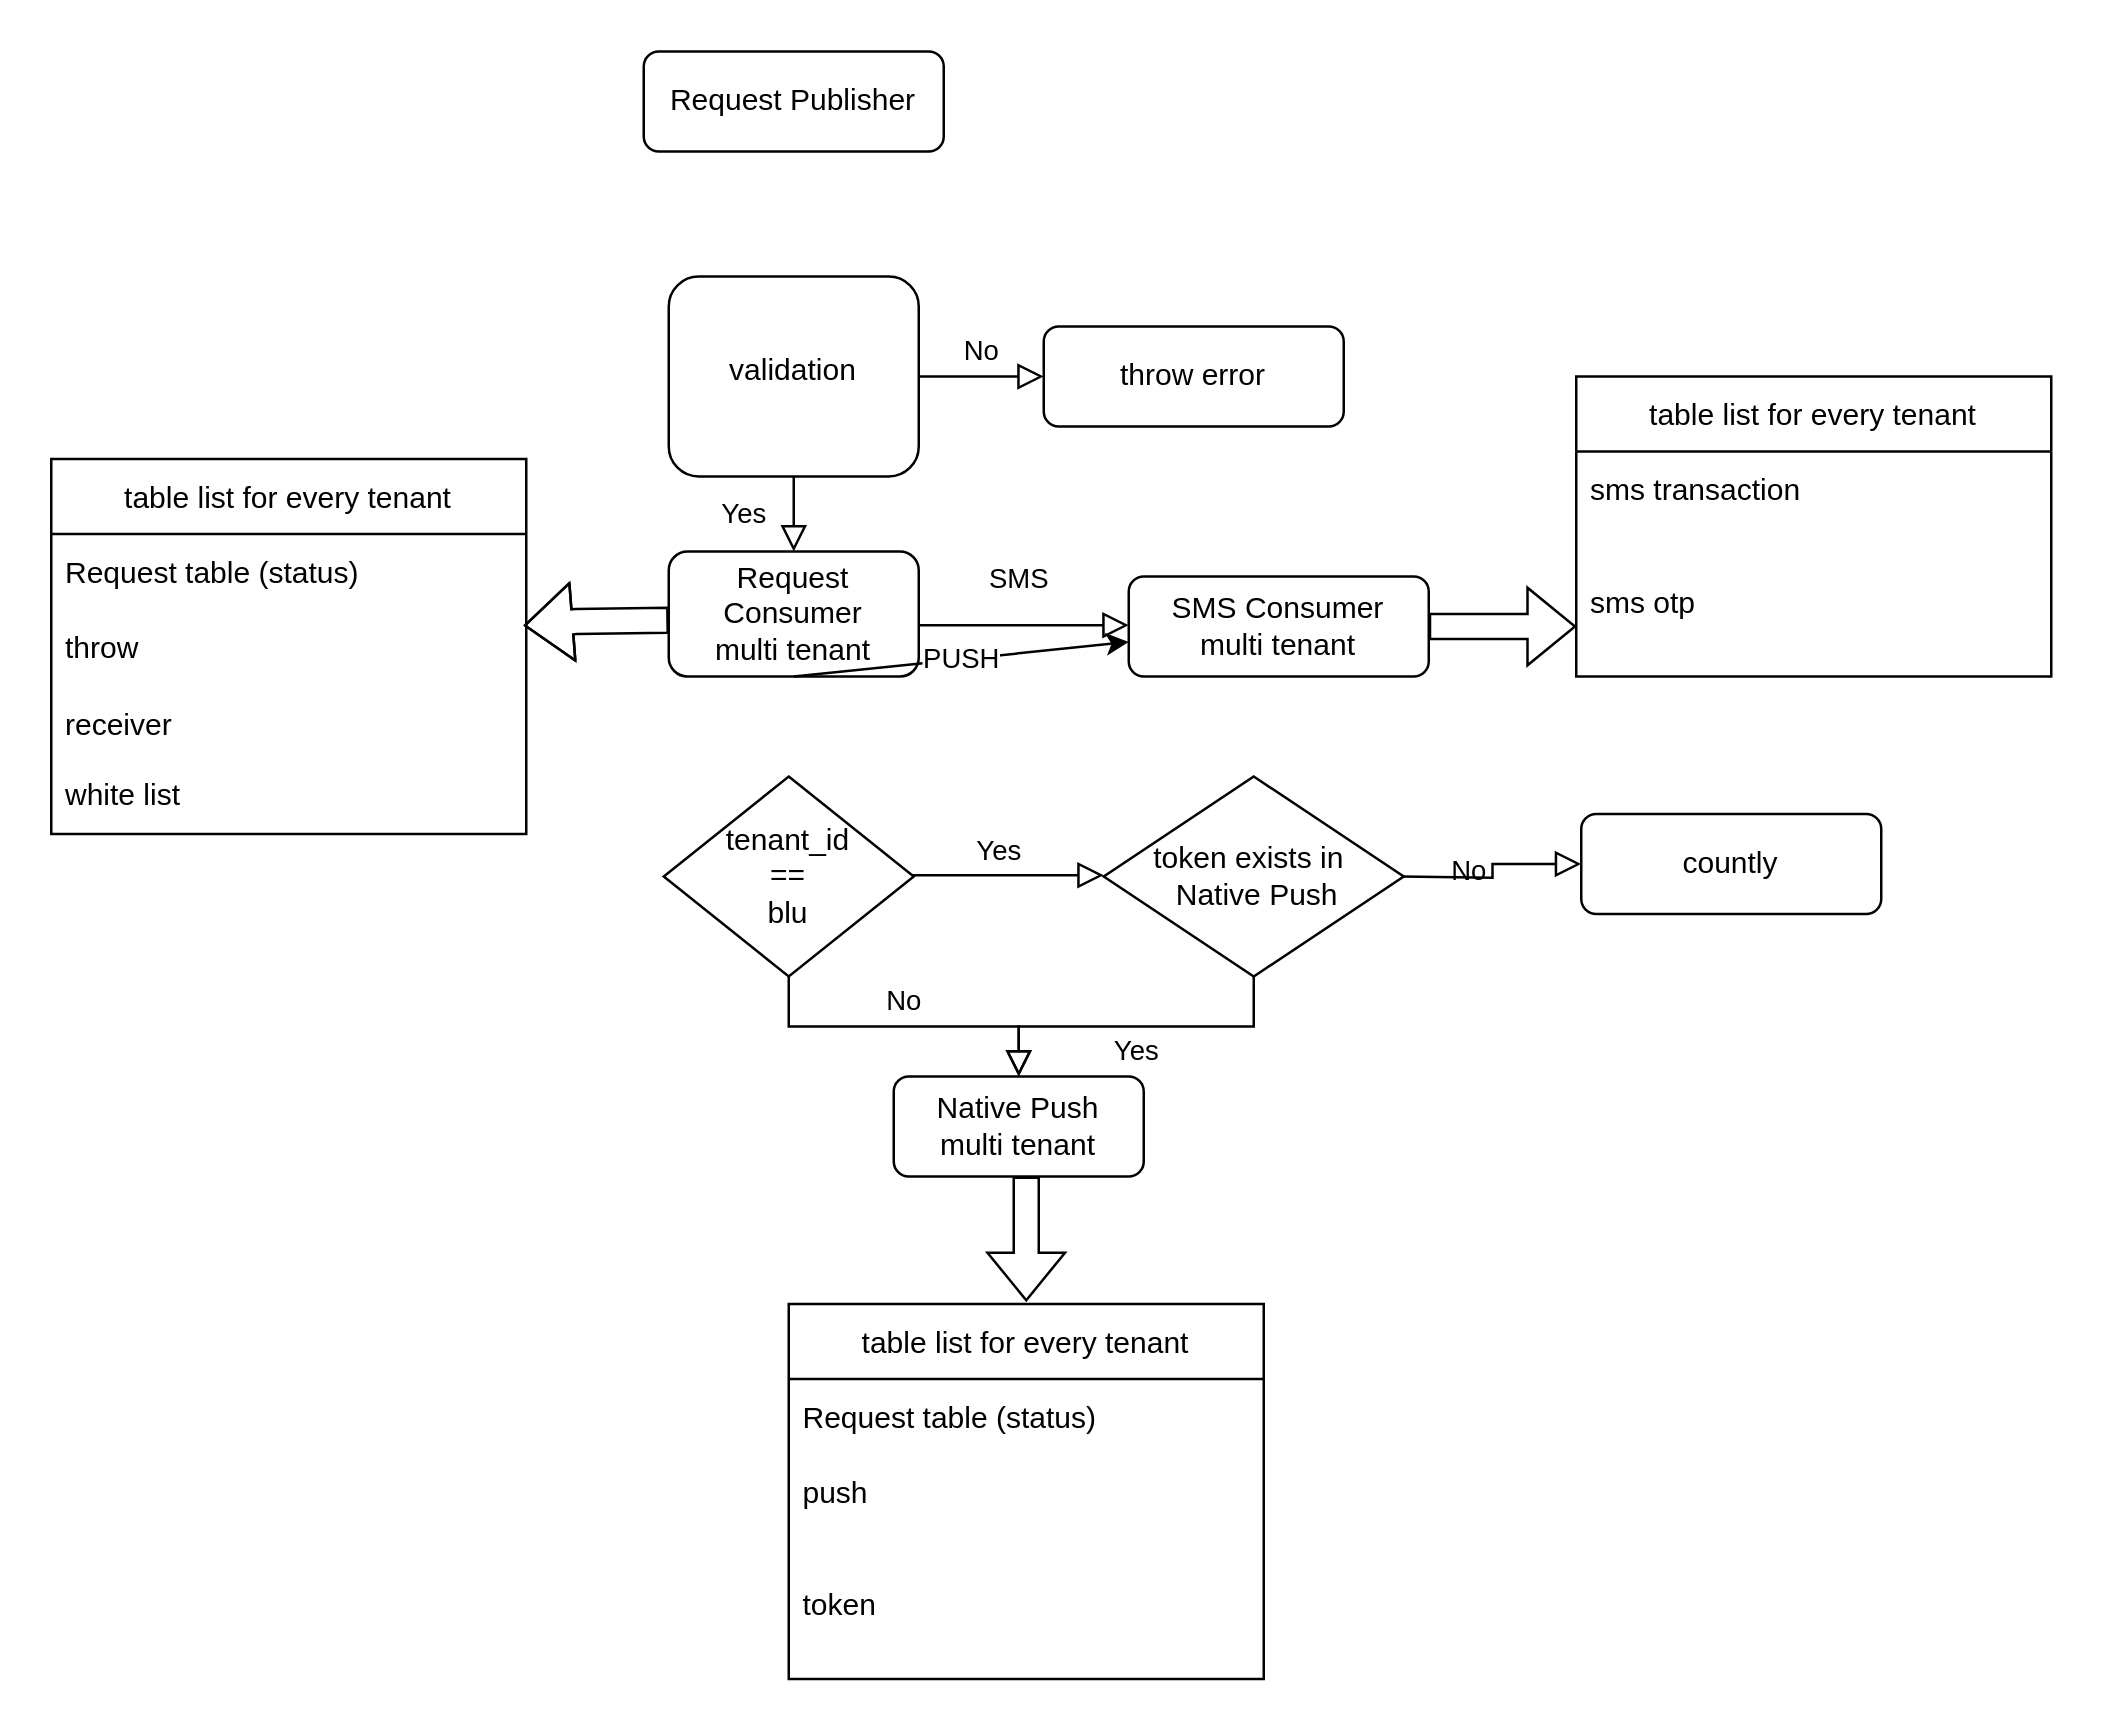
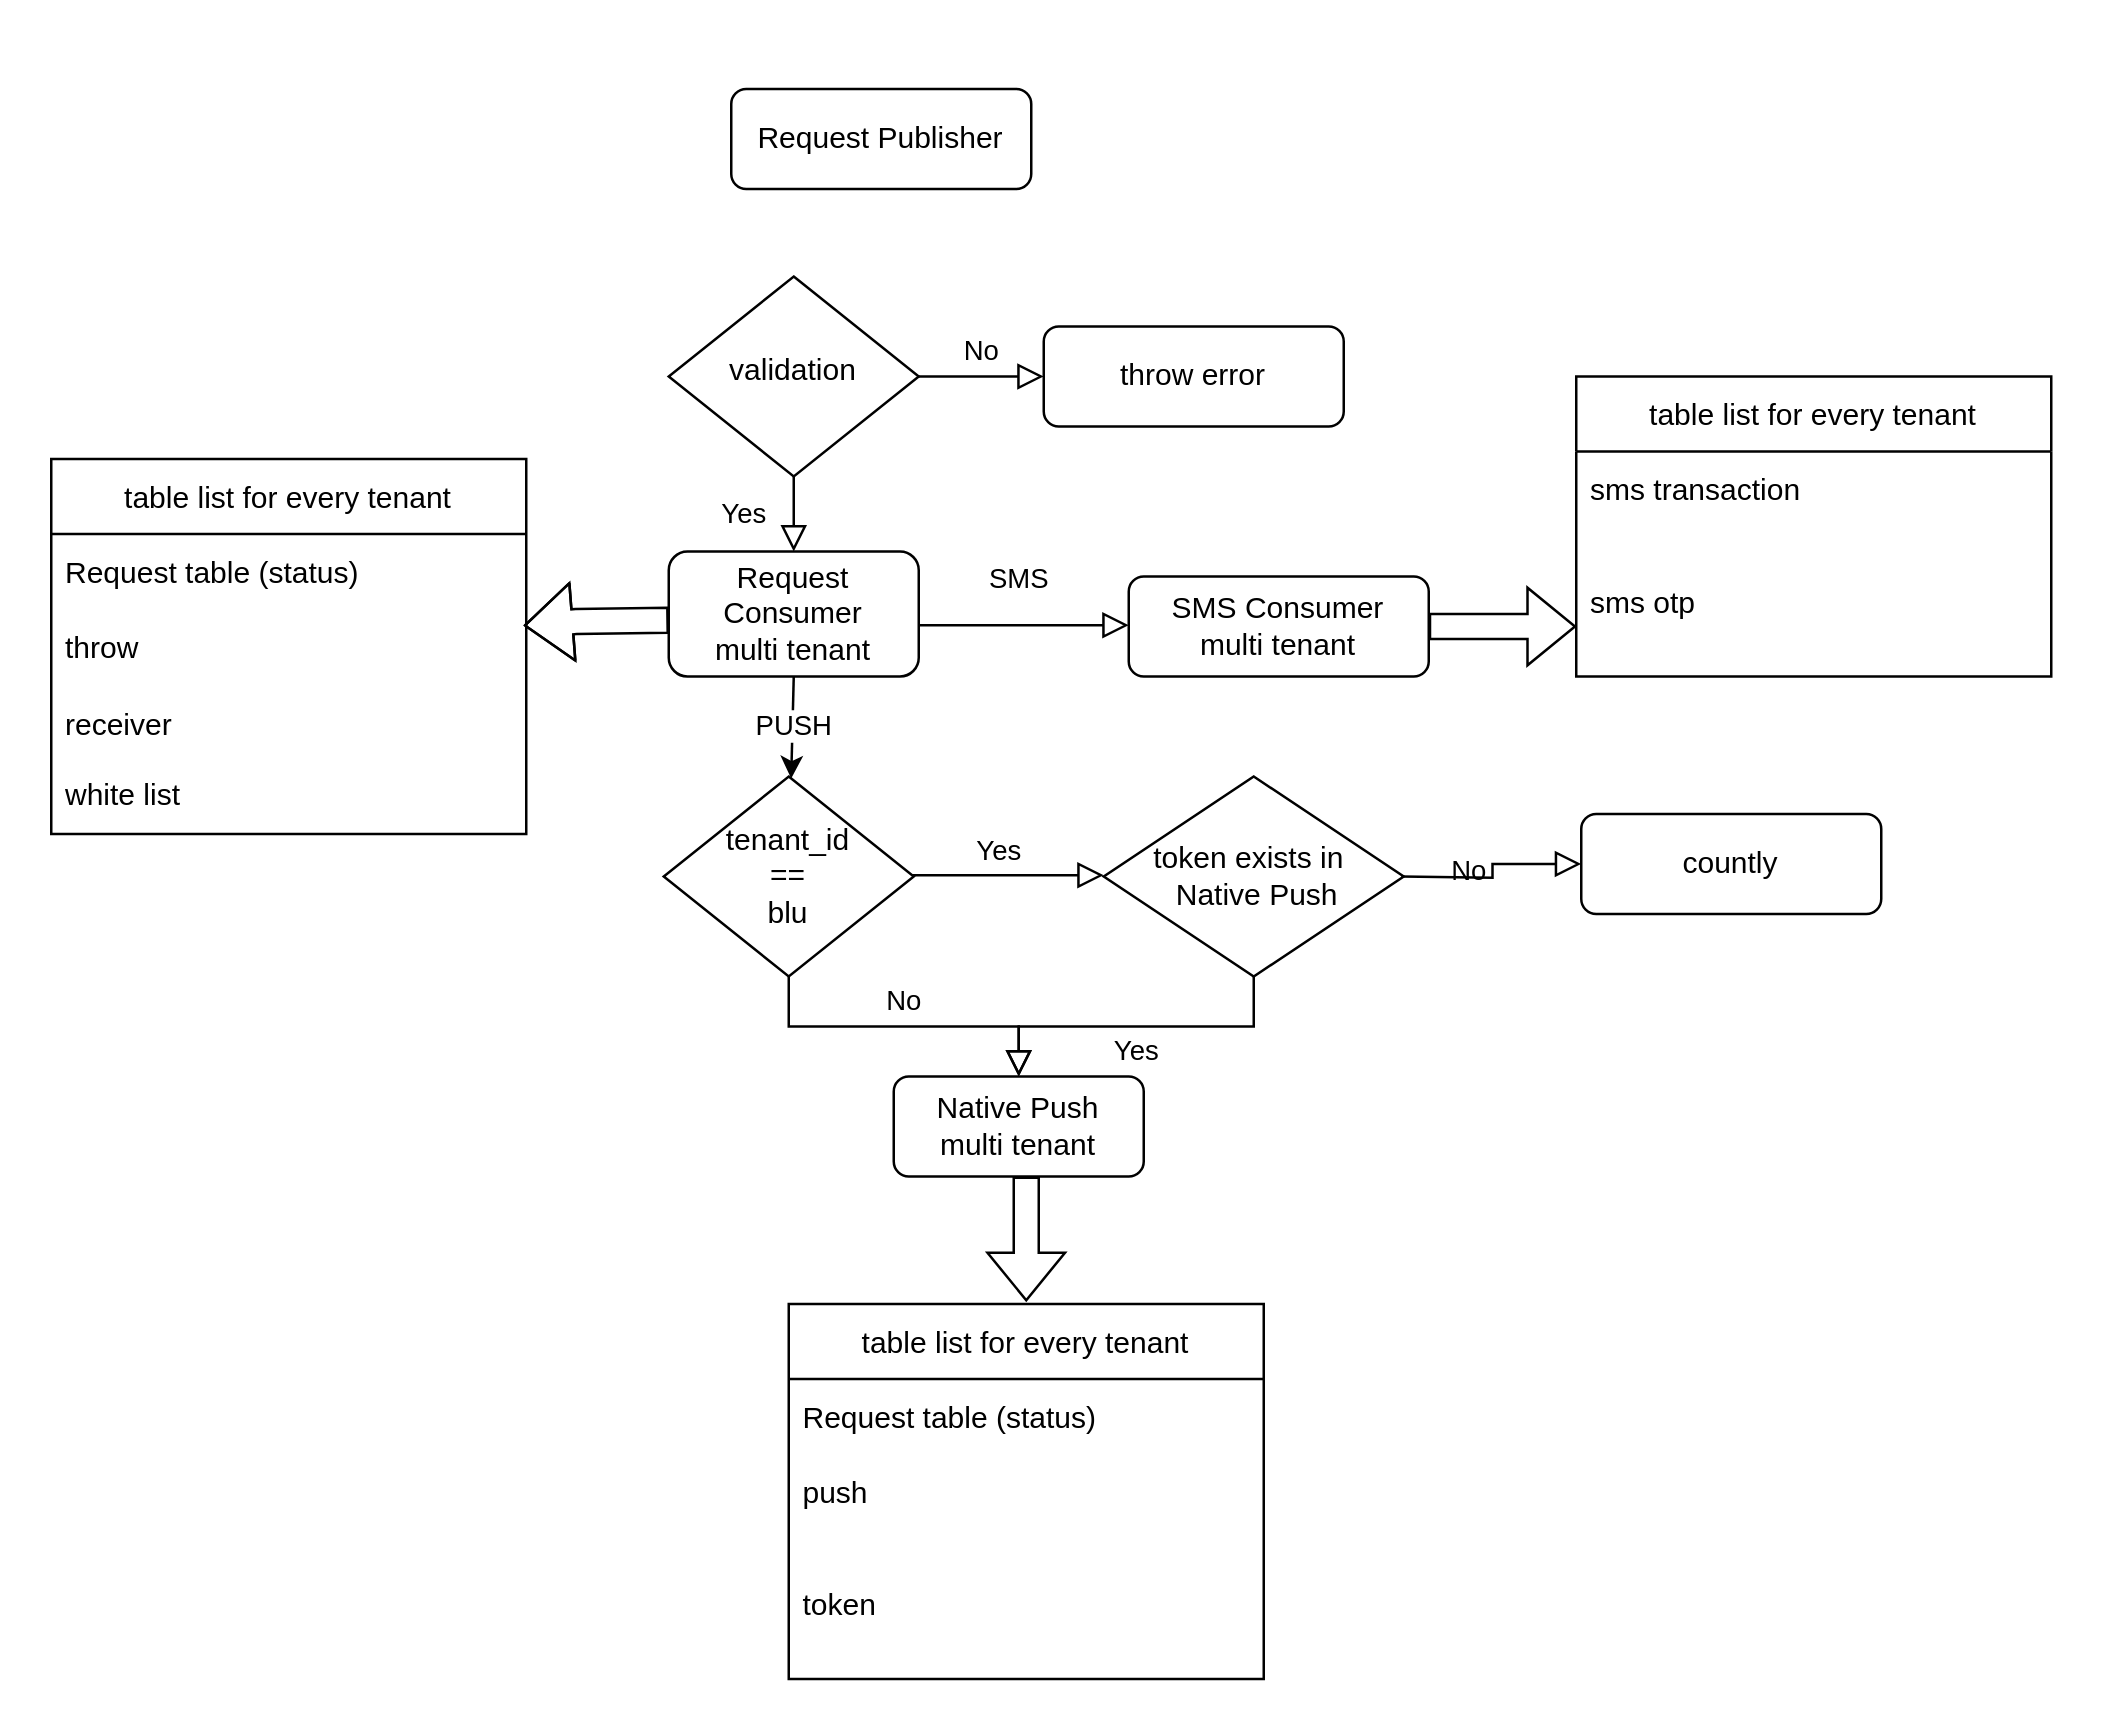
(794, 101) -> (881, 139)
(794, 376) -> (794, 376)
(1025, 652) -> (793, 704)
